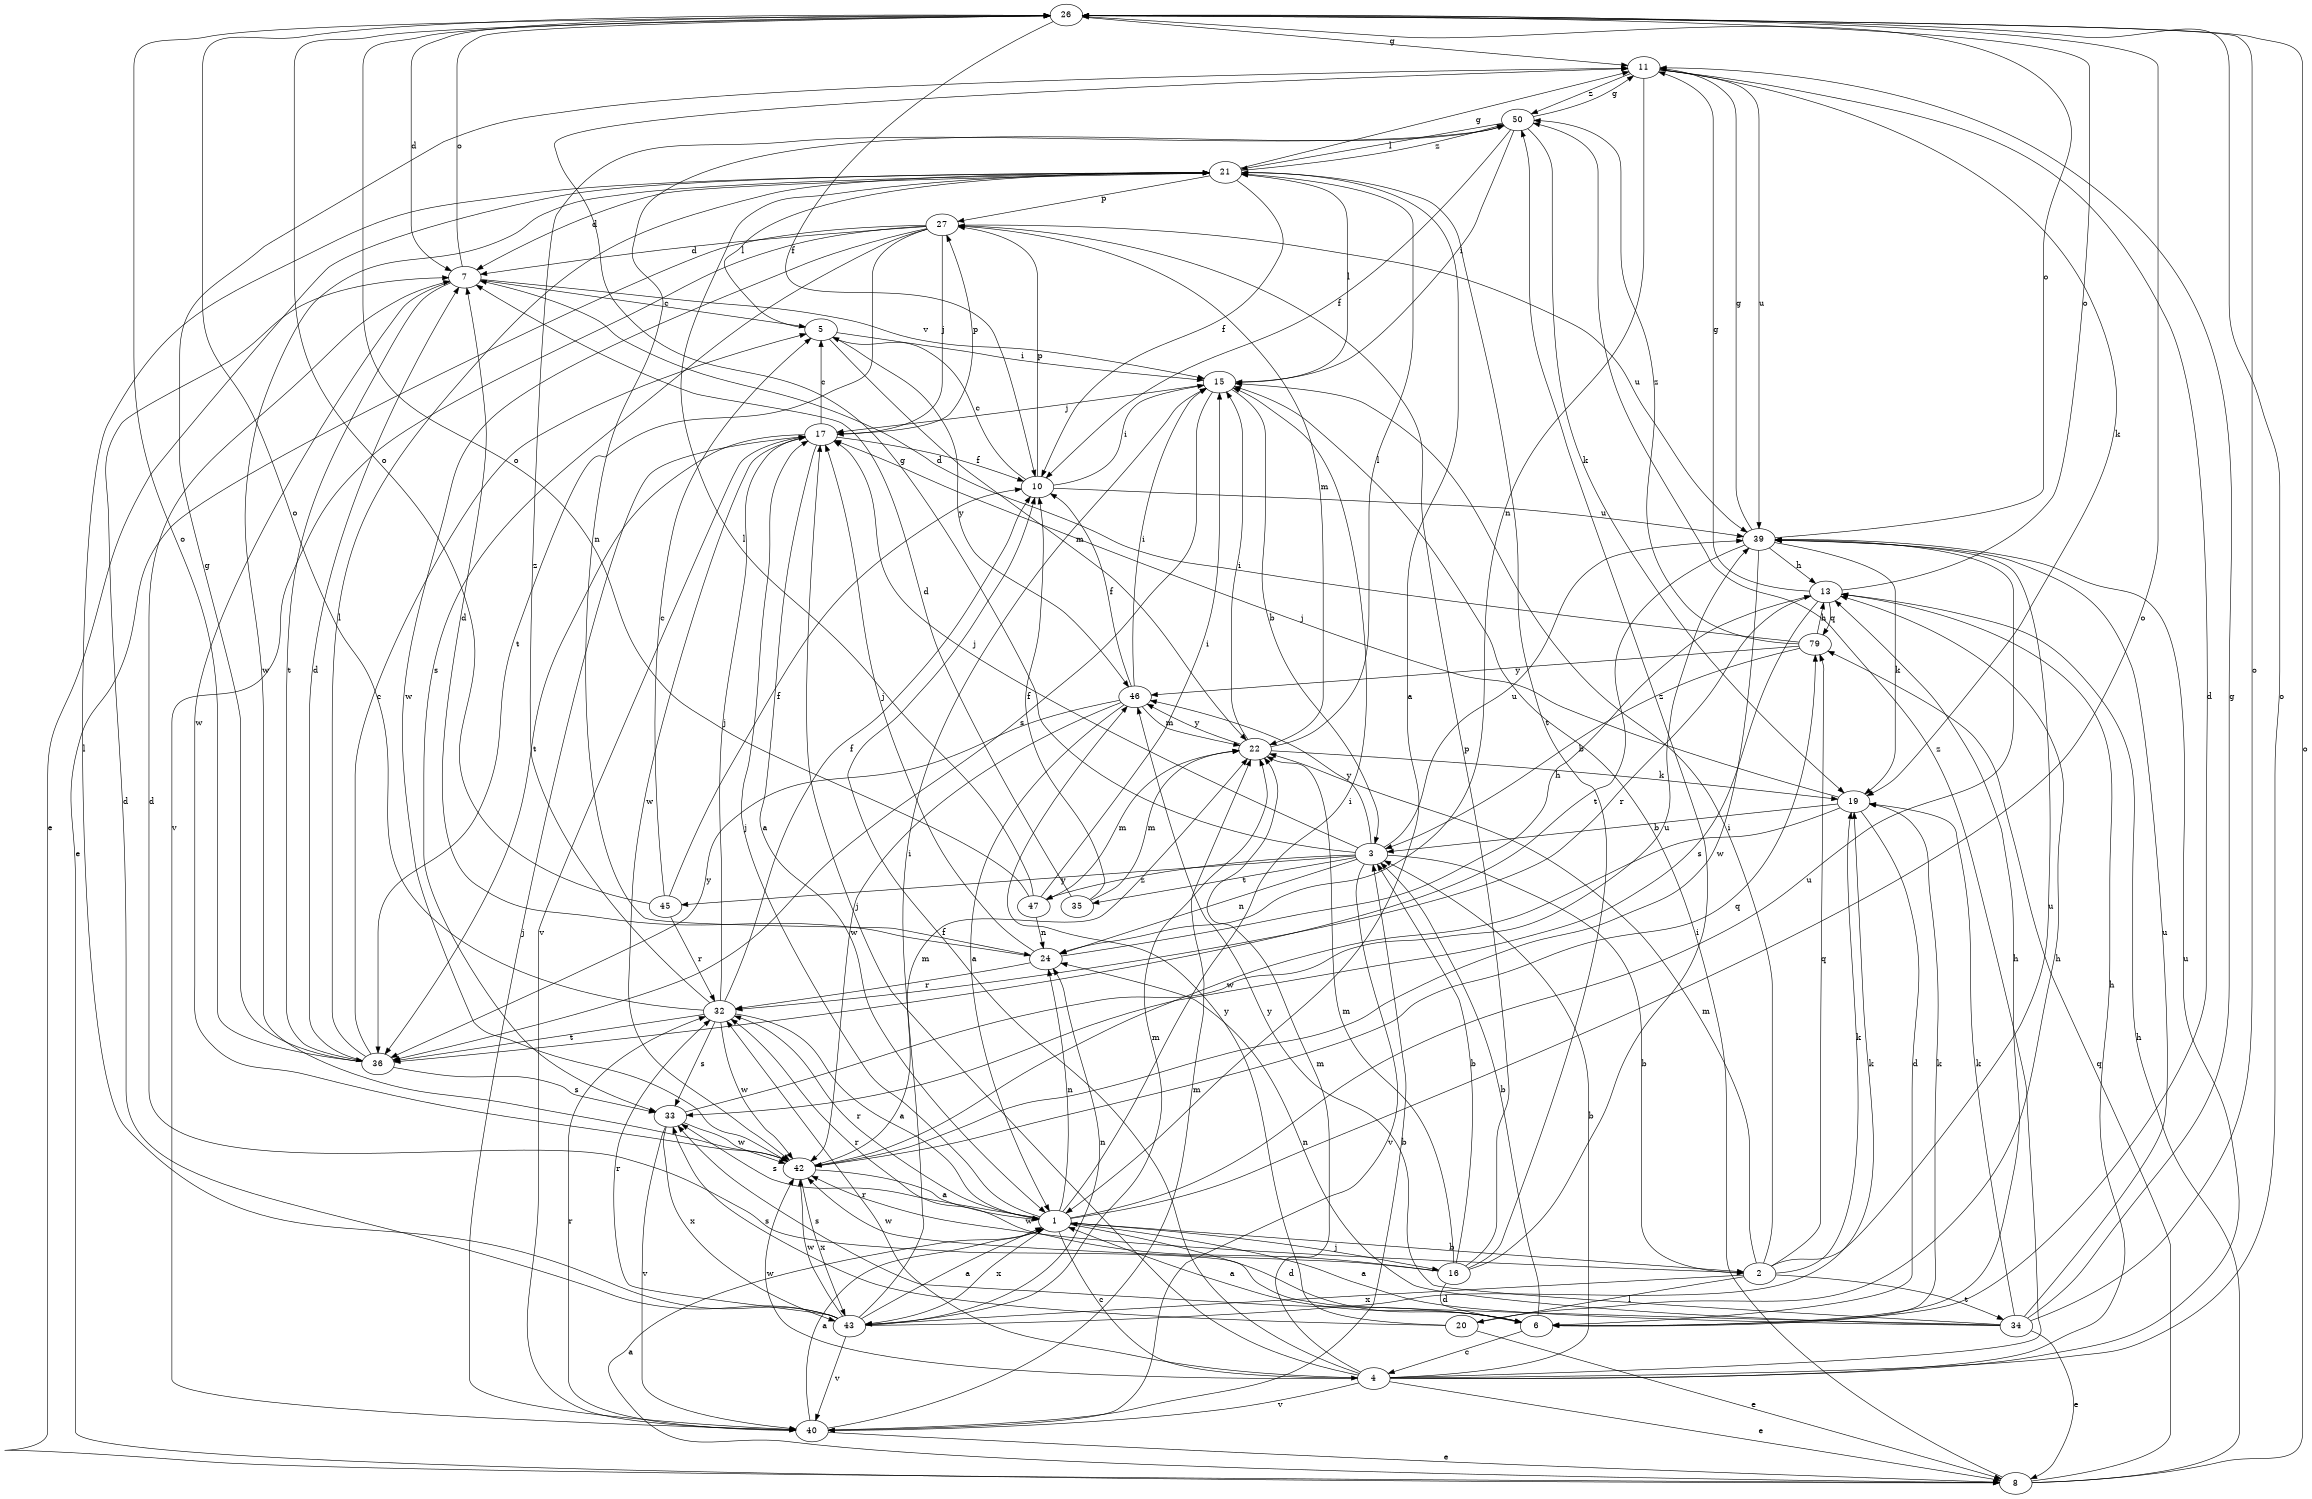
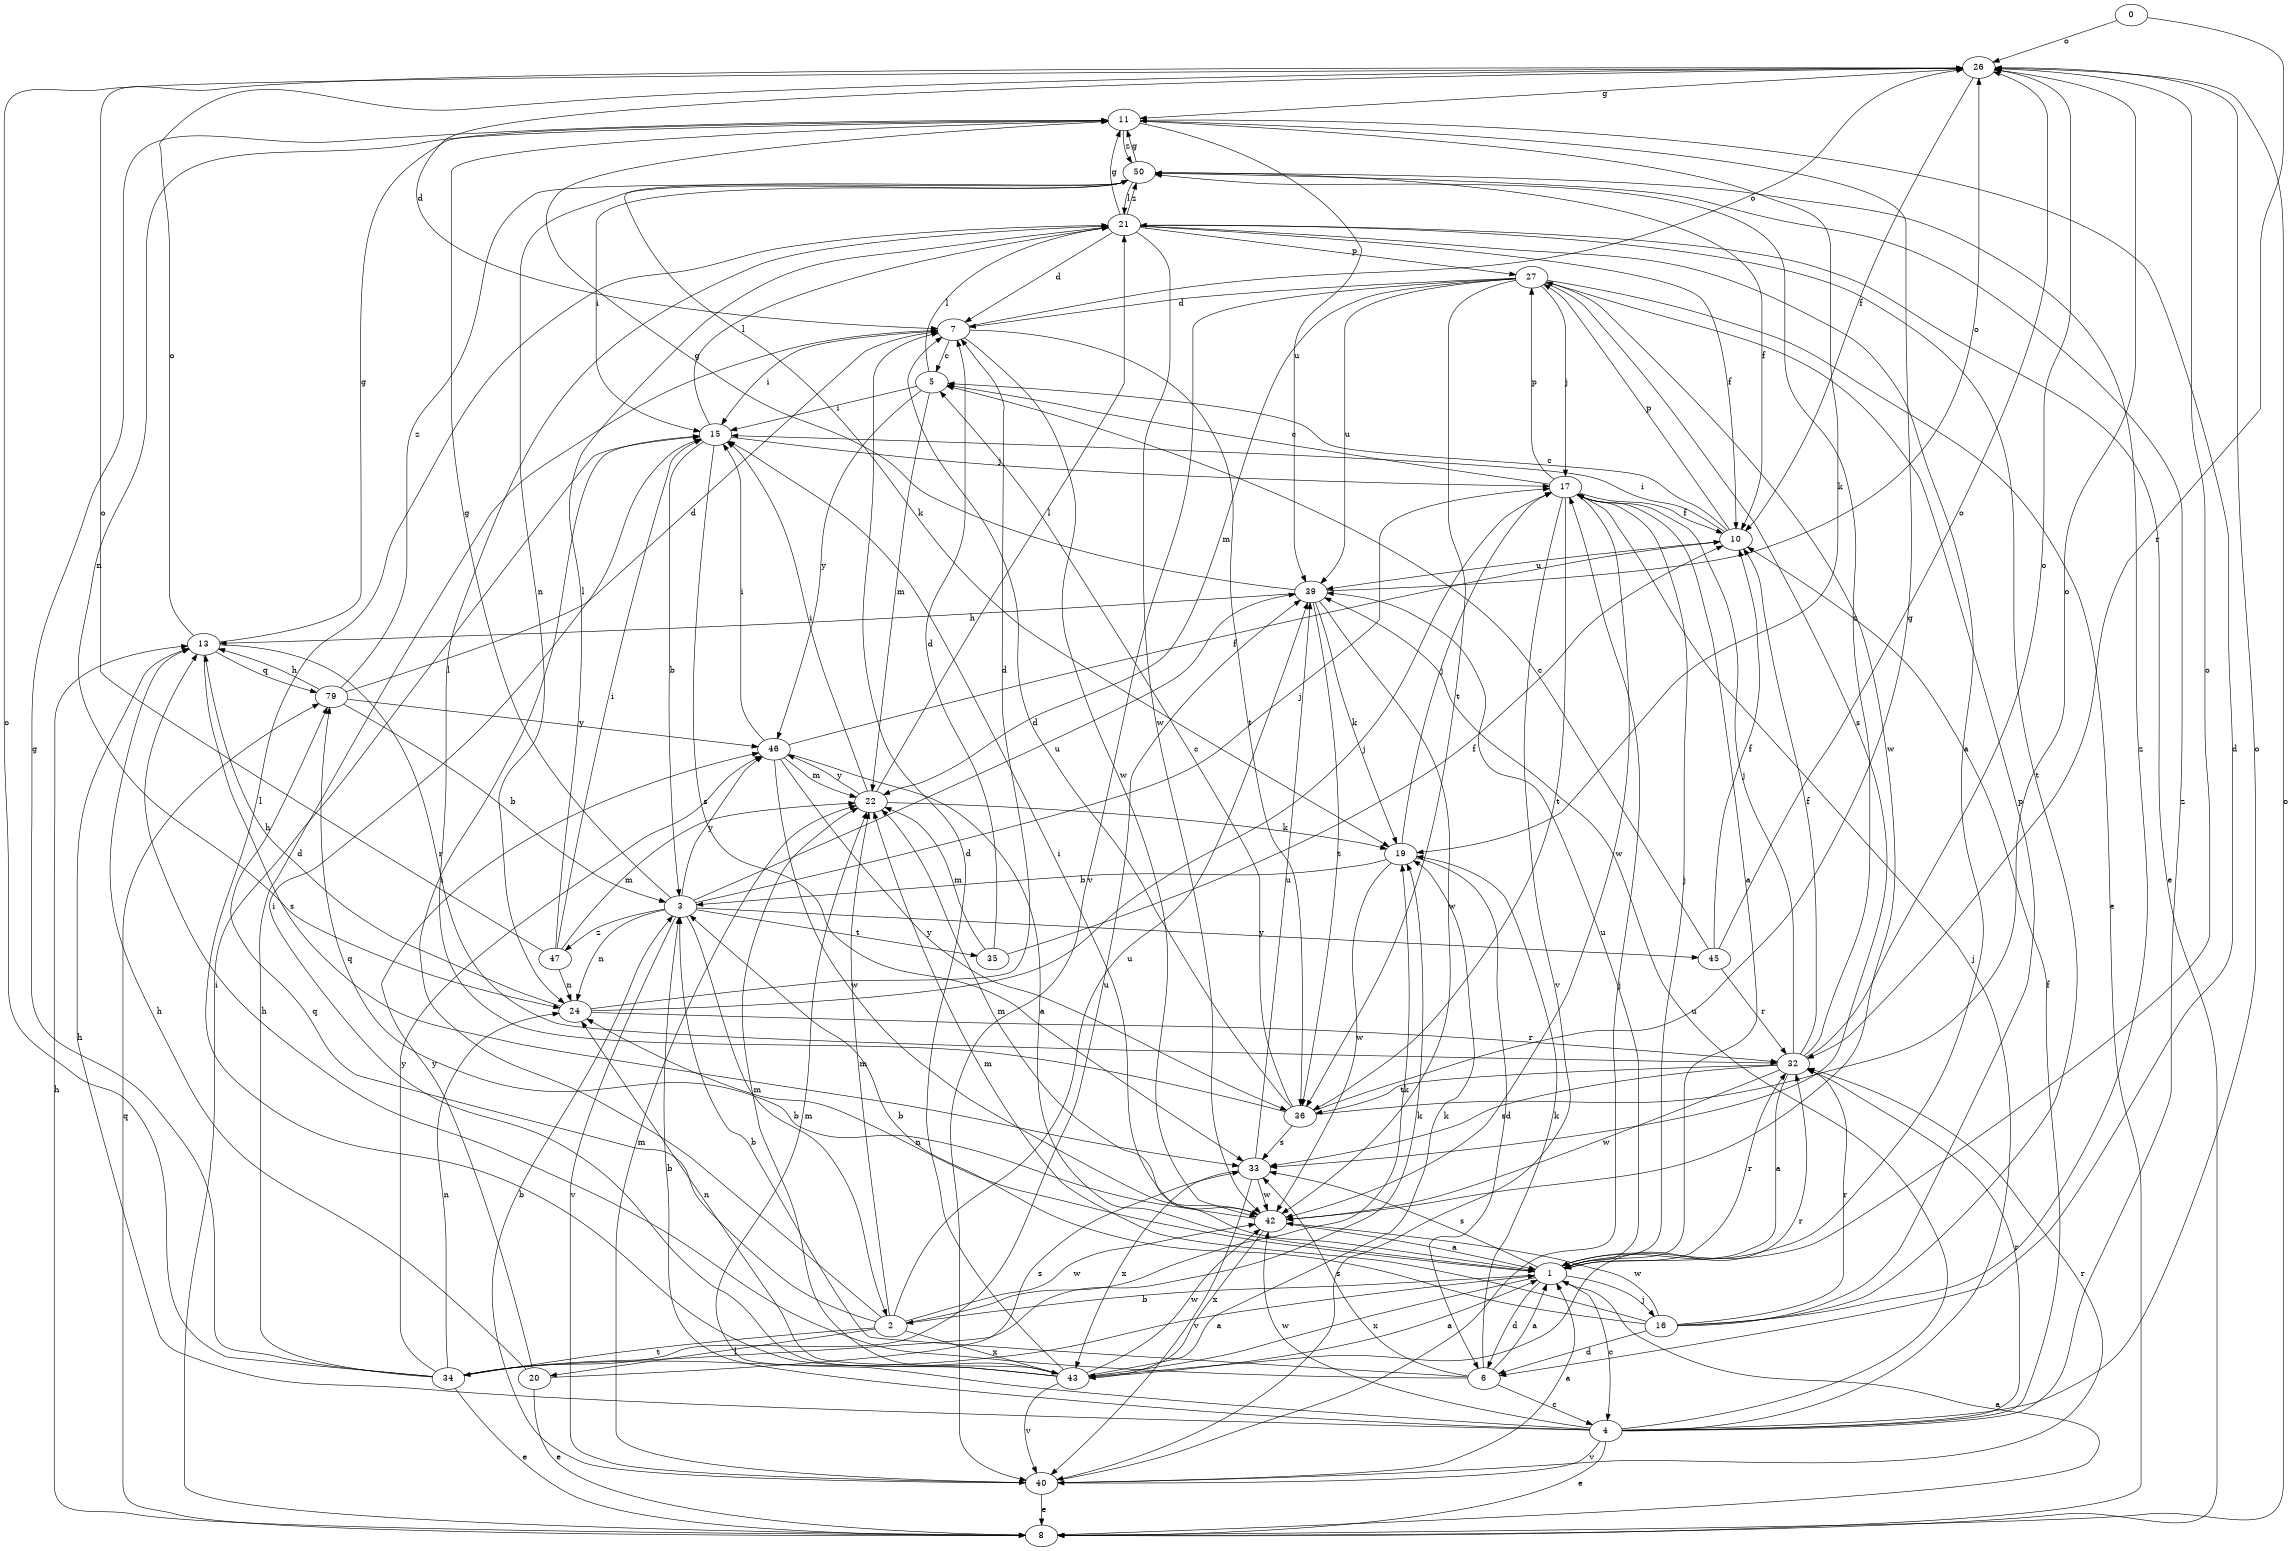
none -> (2131, 15)
(926, 330) -> (768, 382)
(890, 813) -> (838, 939)
